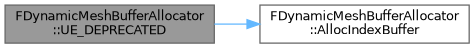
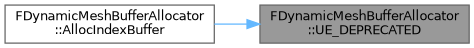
(231, 24) -> (231, 24)
